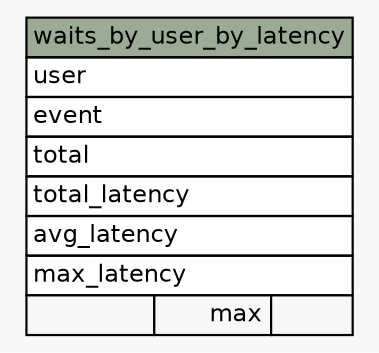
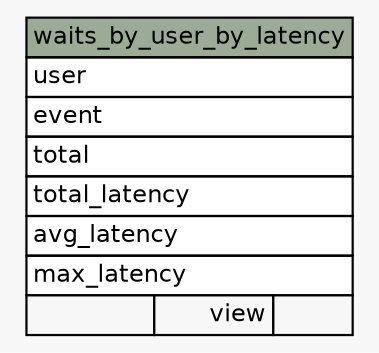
(237, 314) -> (238, 314)
